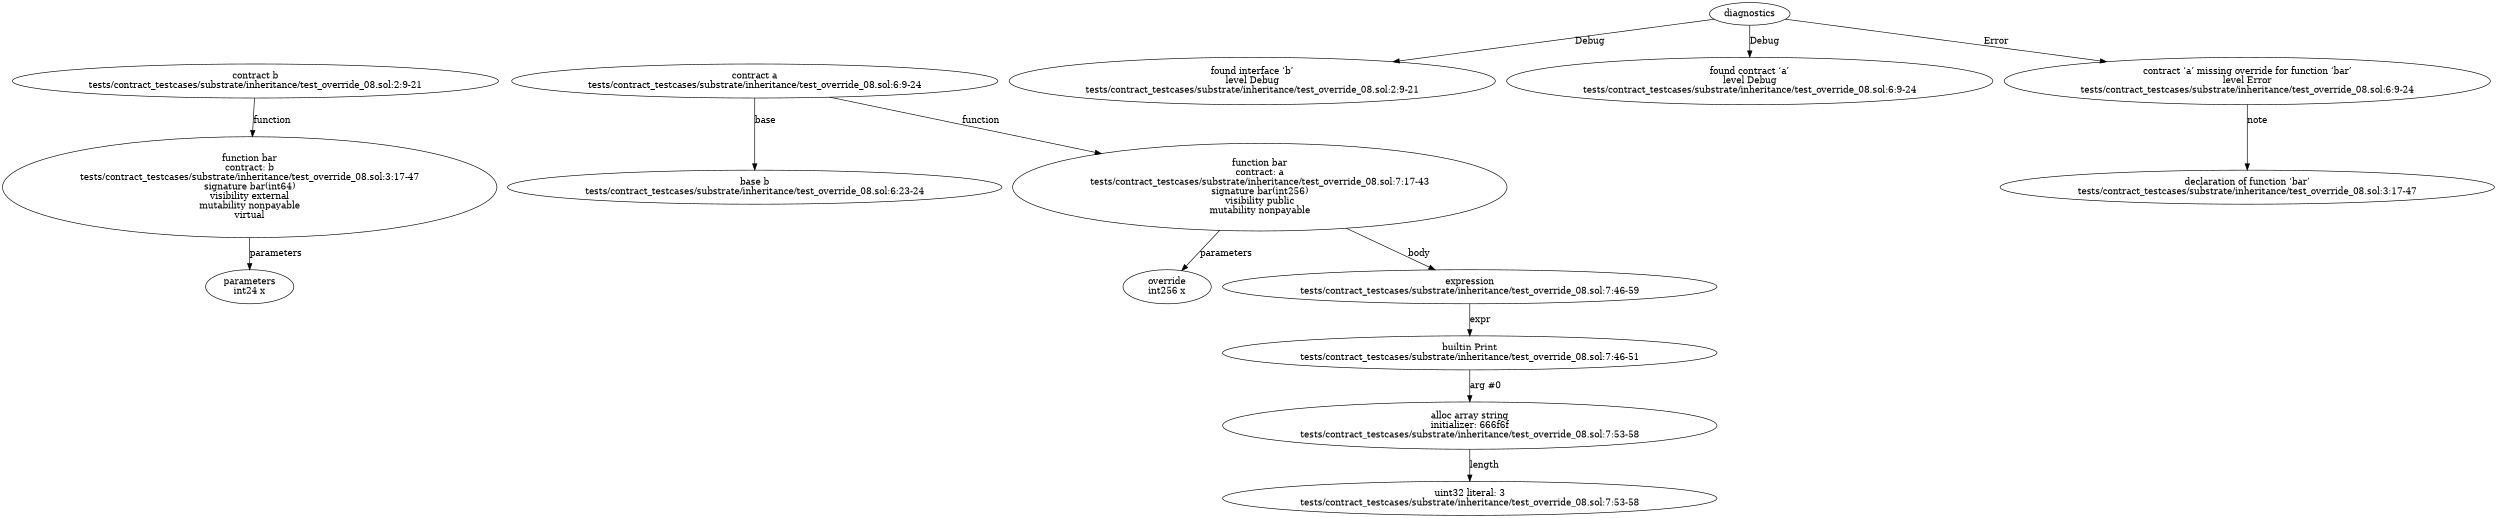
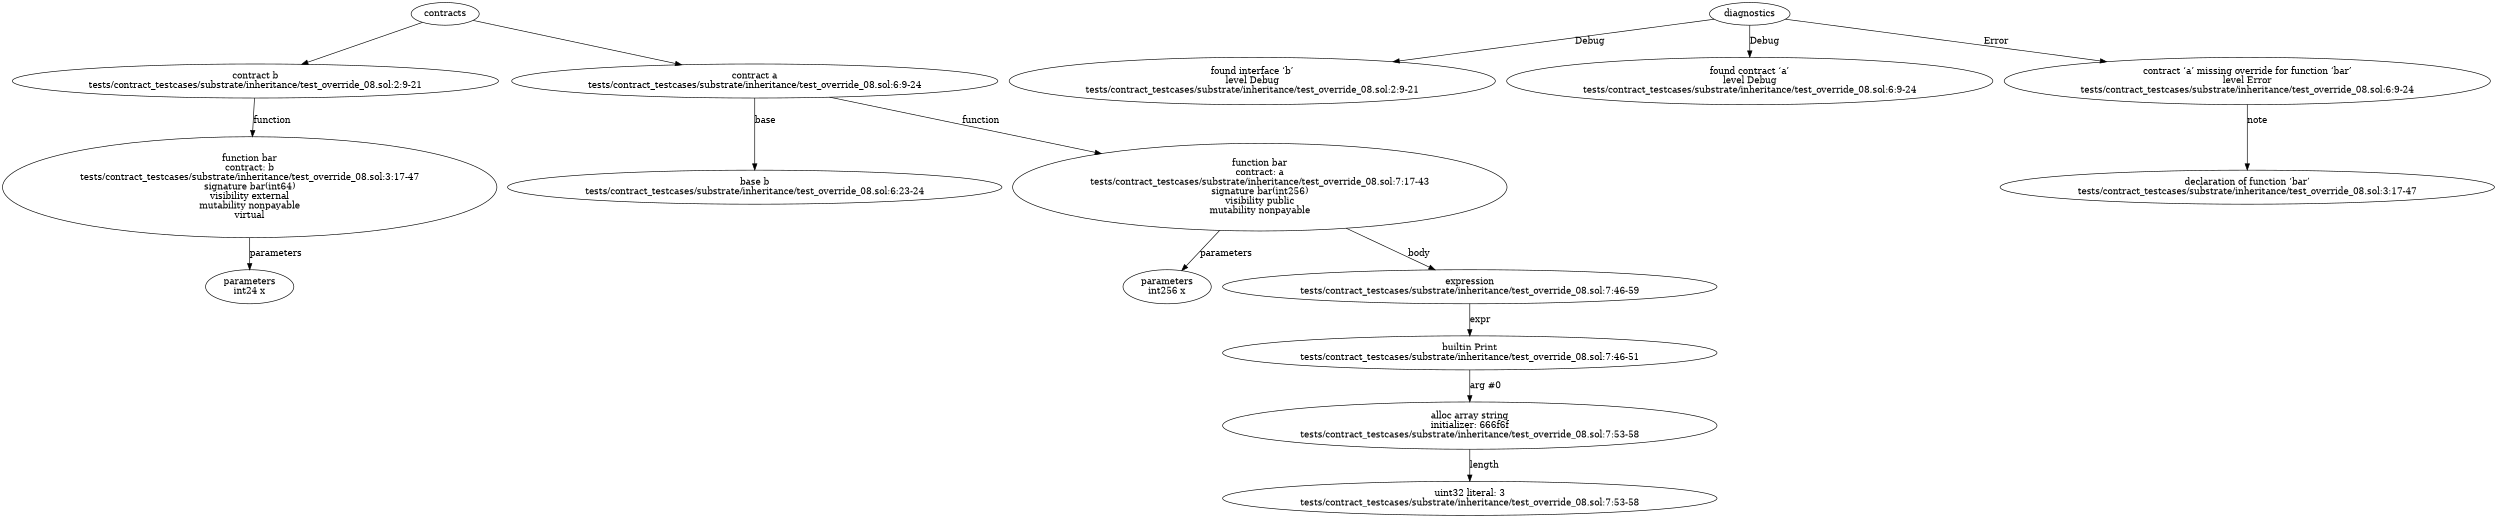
none -> (445, 14)
(1167, 287) -> (1167, 287)
